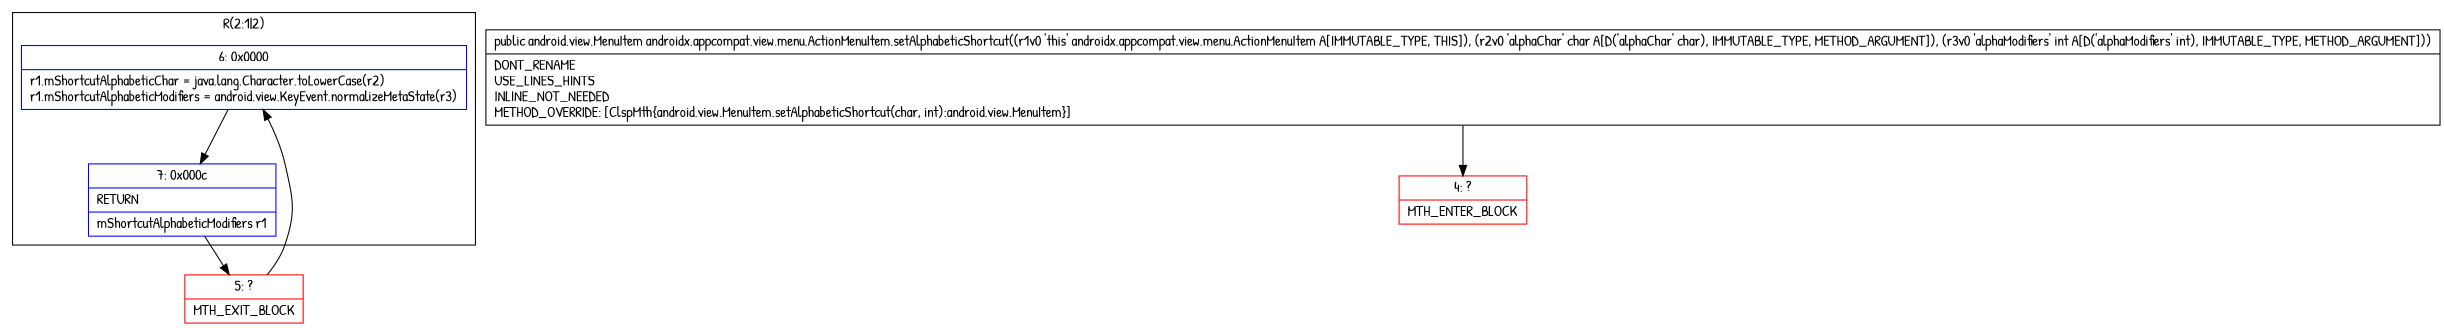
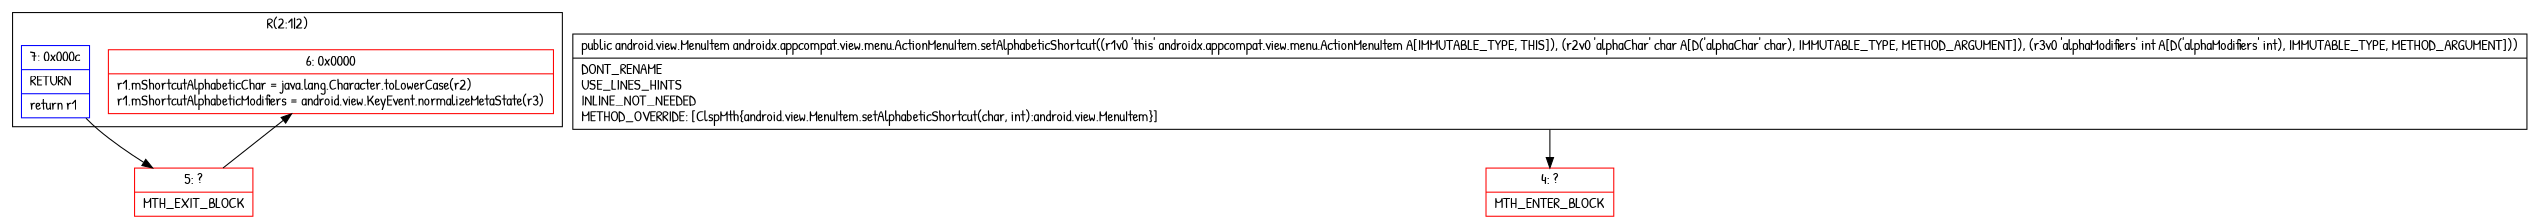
(244, 77) -> (331, 82)
(217, 132) -> none
(182, 224) -> (54, 105)
